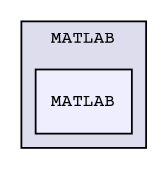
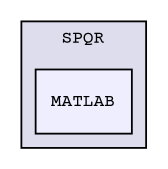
(84, 38) -> (84, 38)
